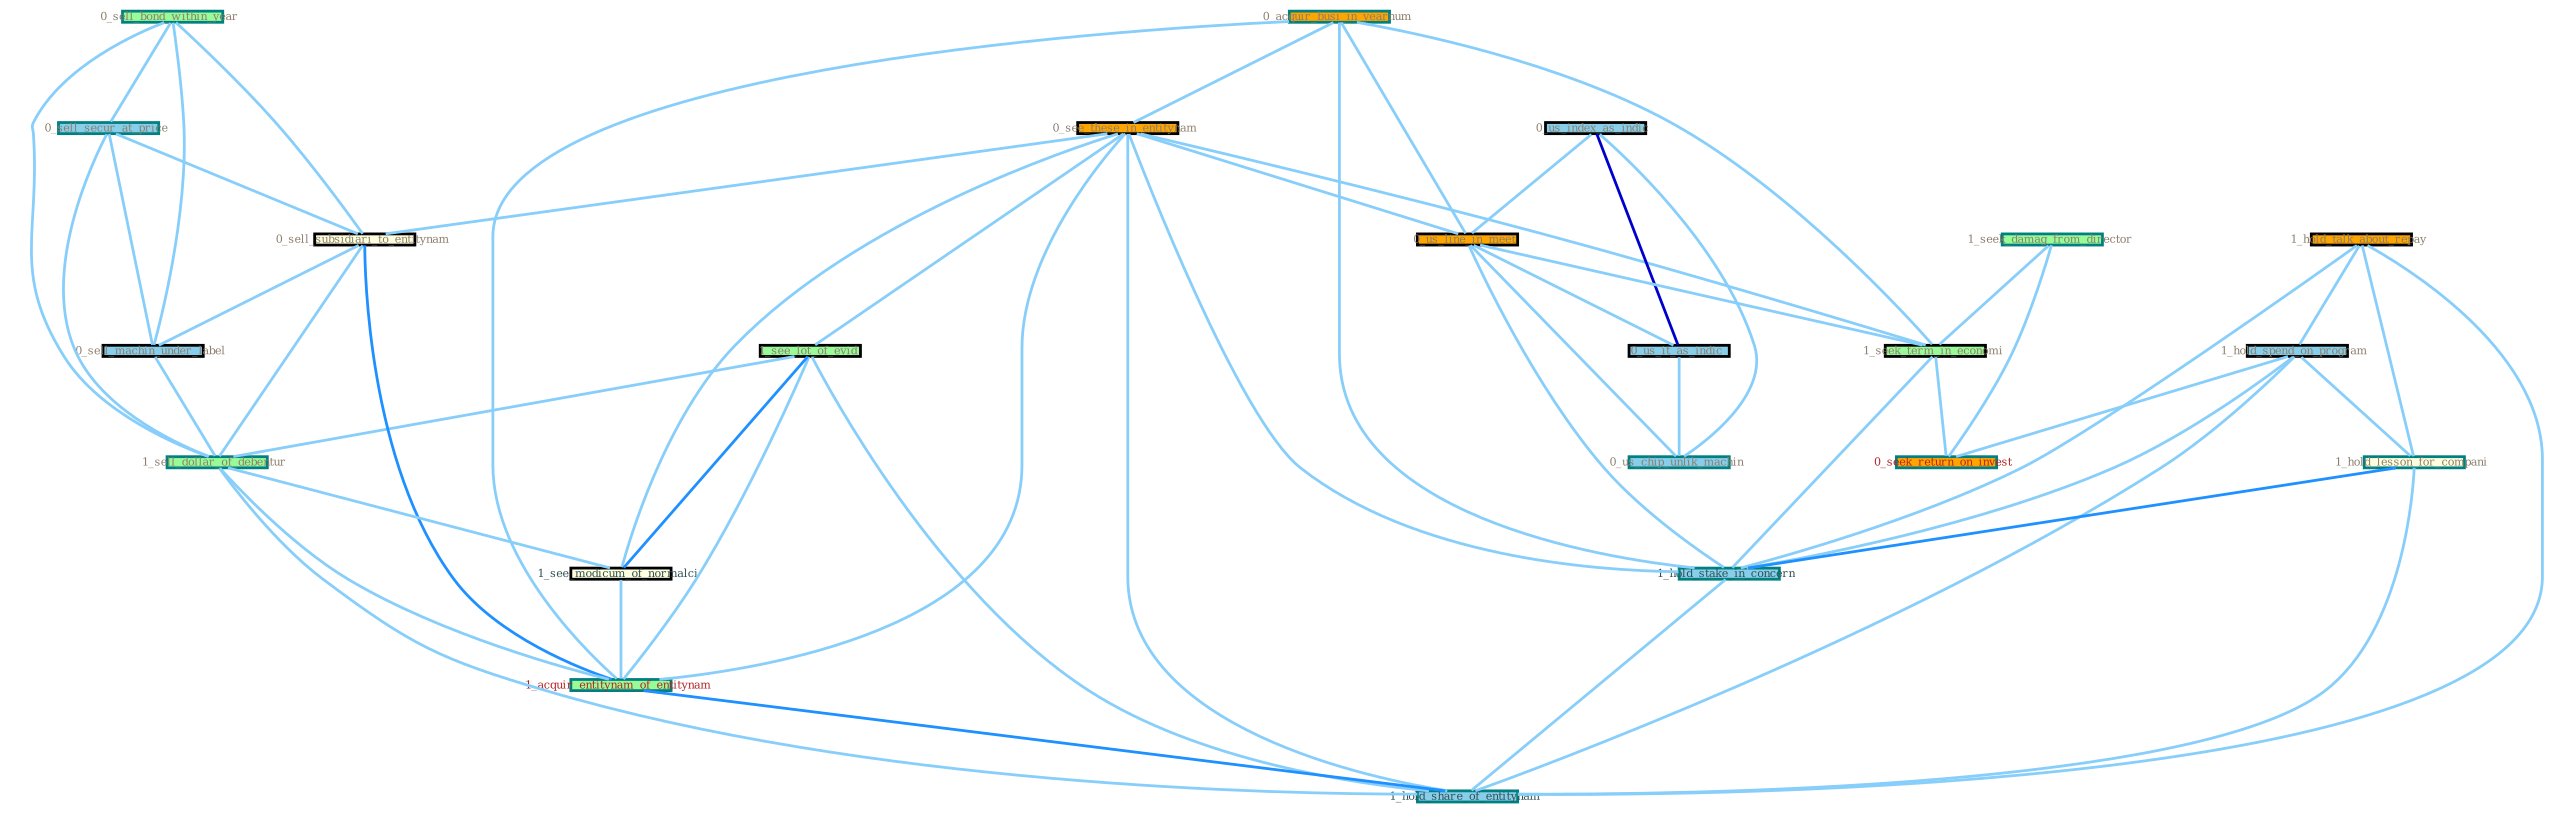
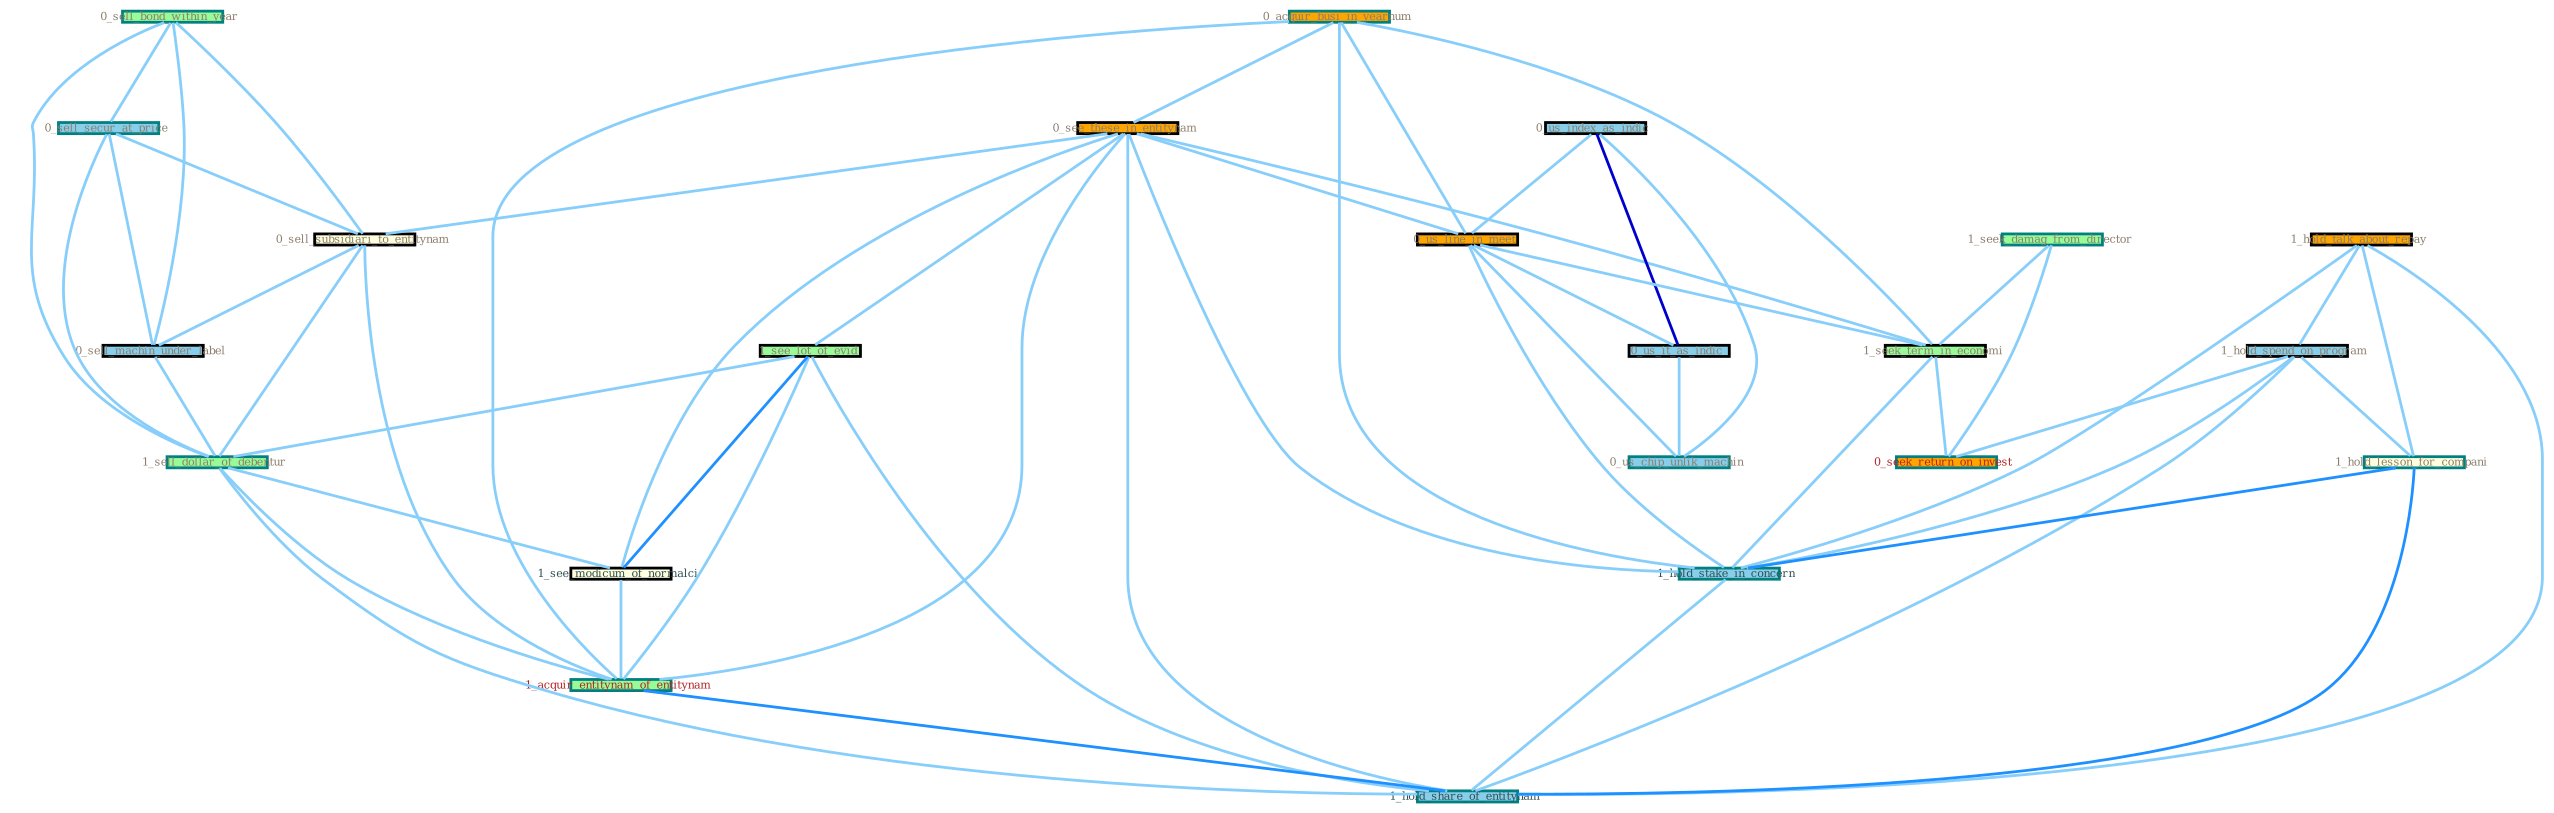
(410, 496) -> (410, 496)
(2259, 724) -> (2259, 724)
